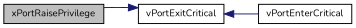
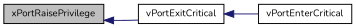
(116, 7) -> (126, 20)
